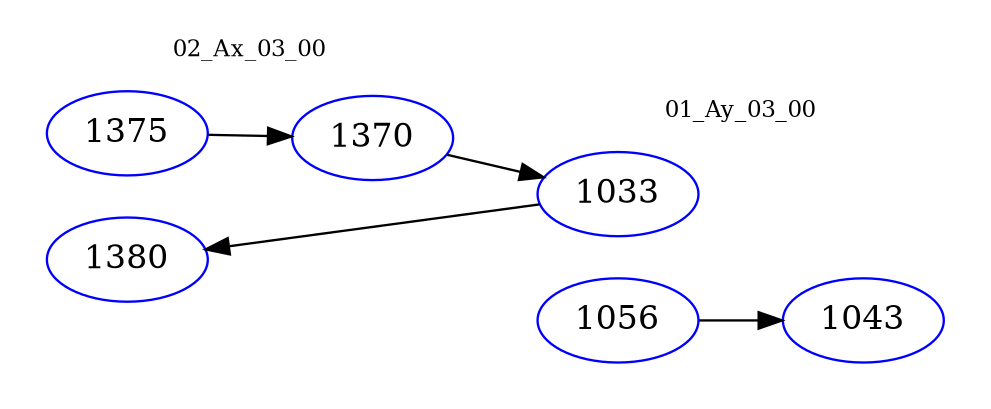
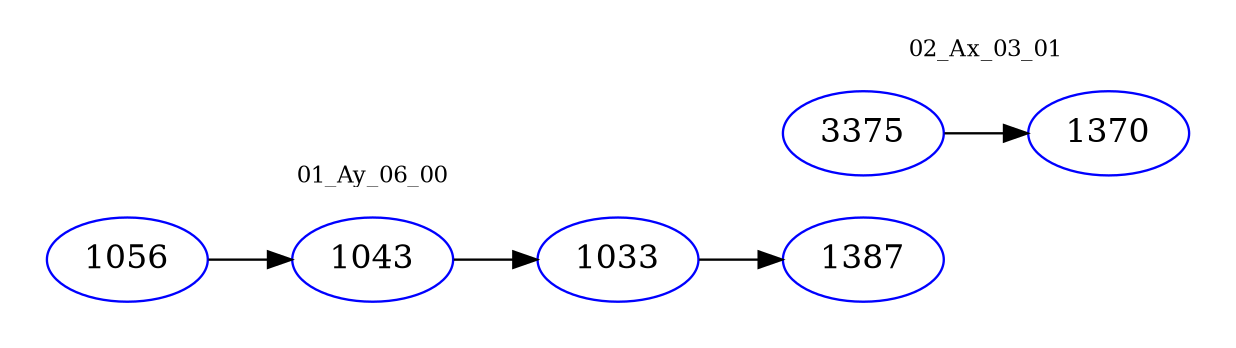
(250, 50) -> (986, 50)
(741, 111) -> (373, 177)
(127, 133) -> (863, 133)
(488, 164) -> (483, 260)
(127, 260) -> (863, 260)
